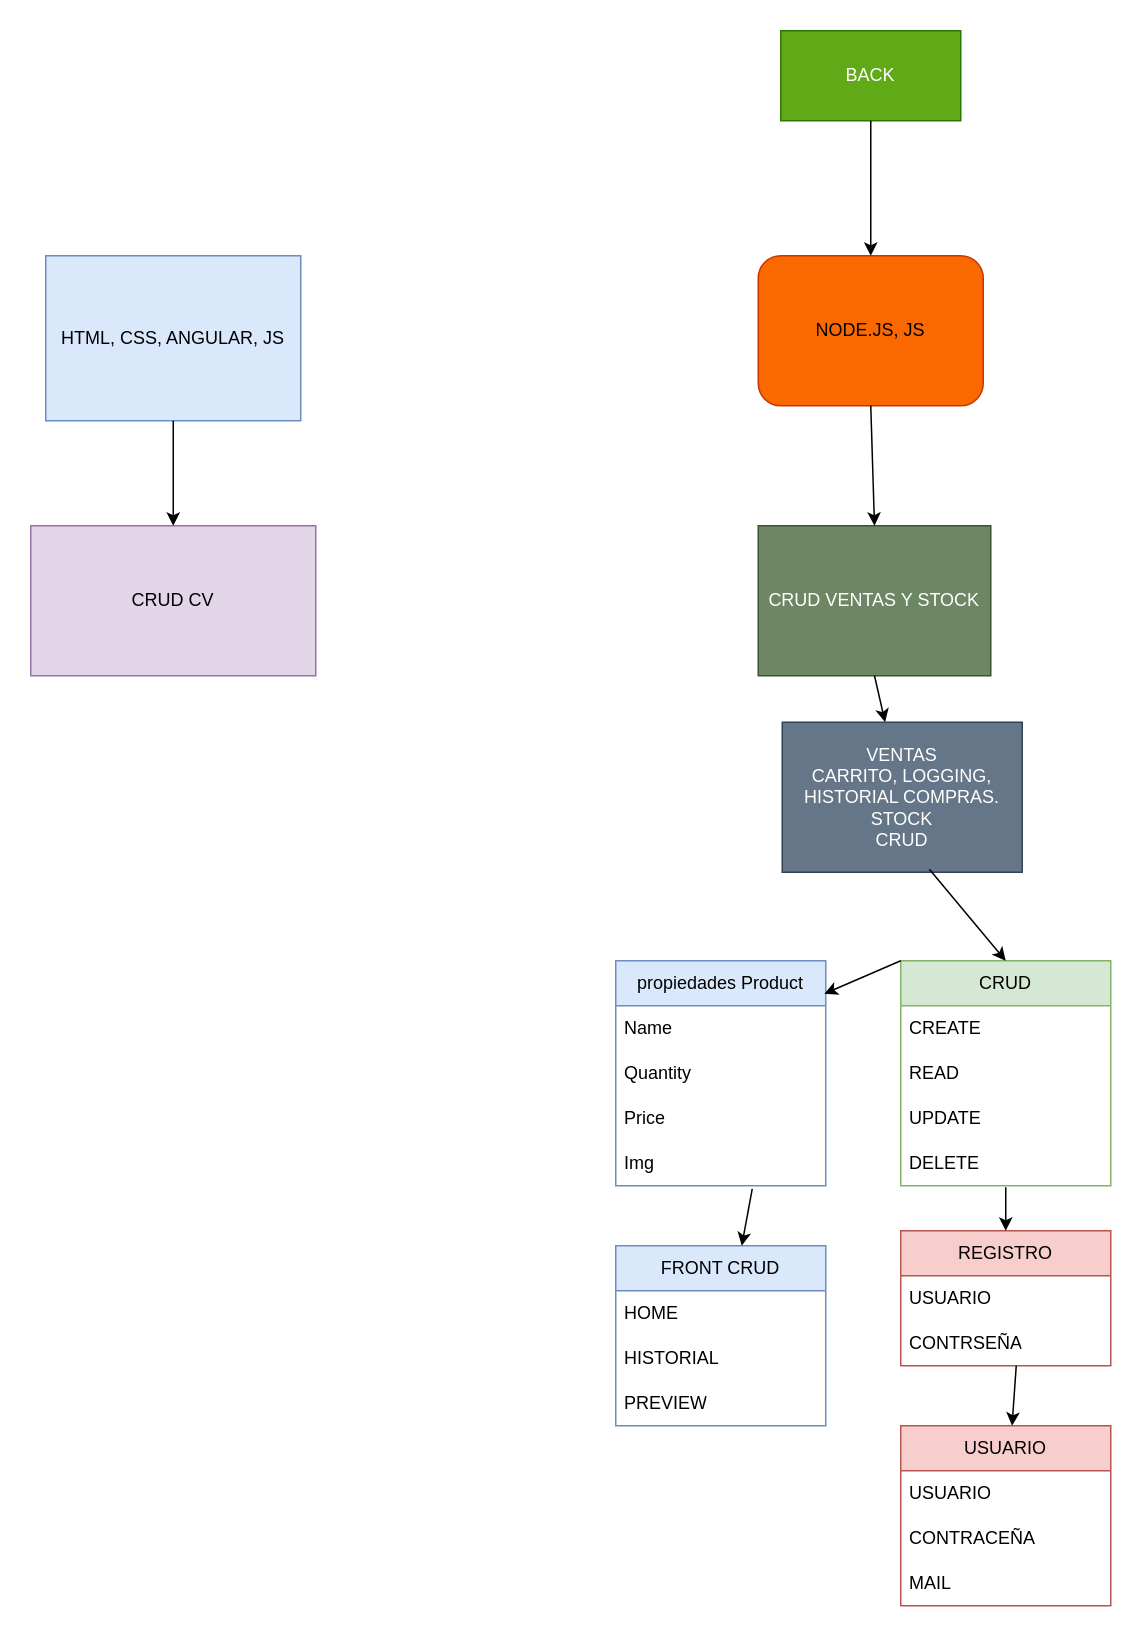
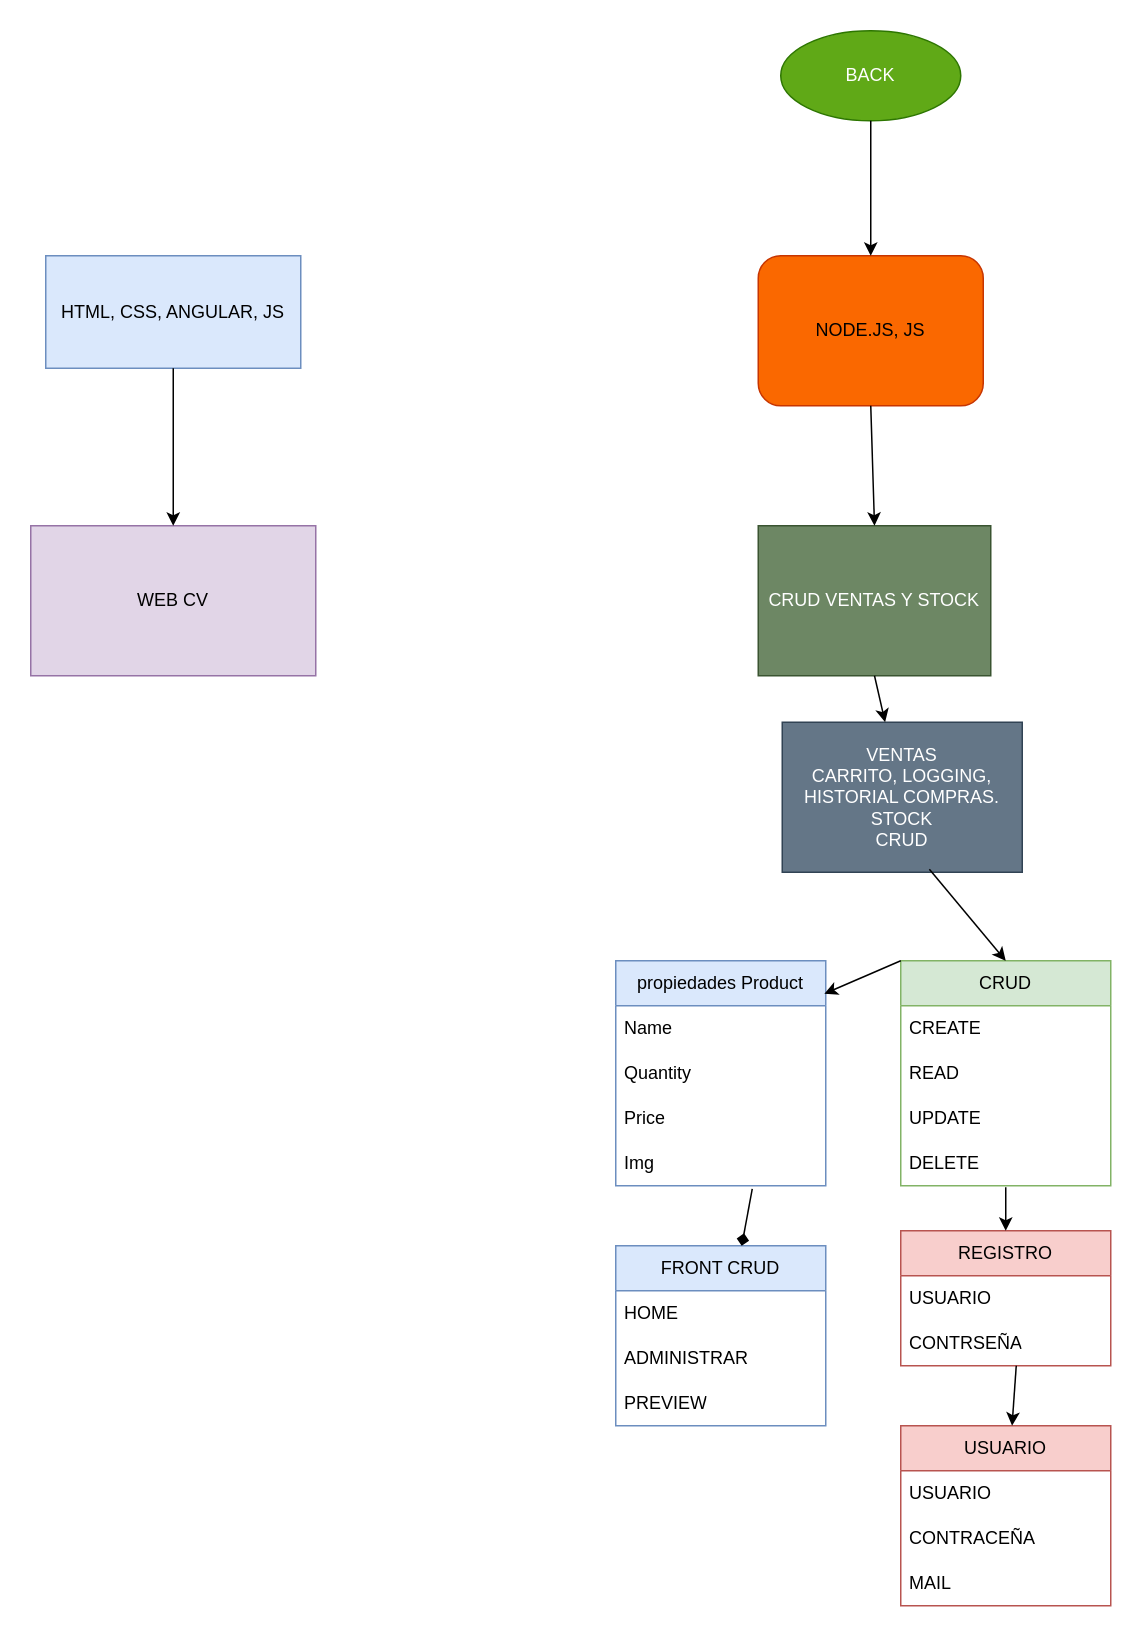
(871, 76) -> (871, 76)
(173, 338) -> (173, 312)
(173, 601) -> (173, 601)
(744, 1234) -> (744, 1233)
(670, 1358) -> (680, 1358)
